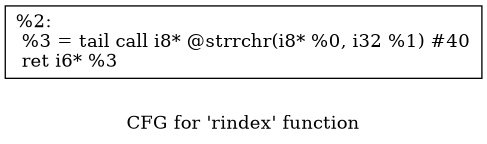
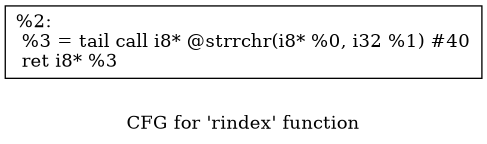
(67, 61) -> (67, 61)
